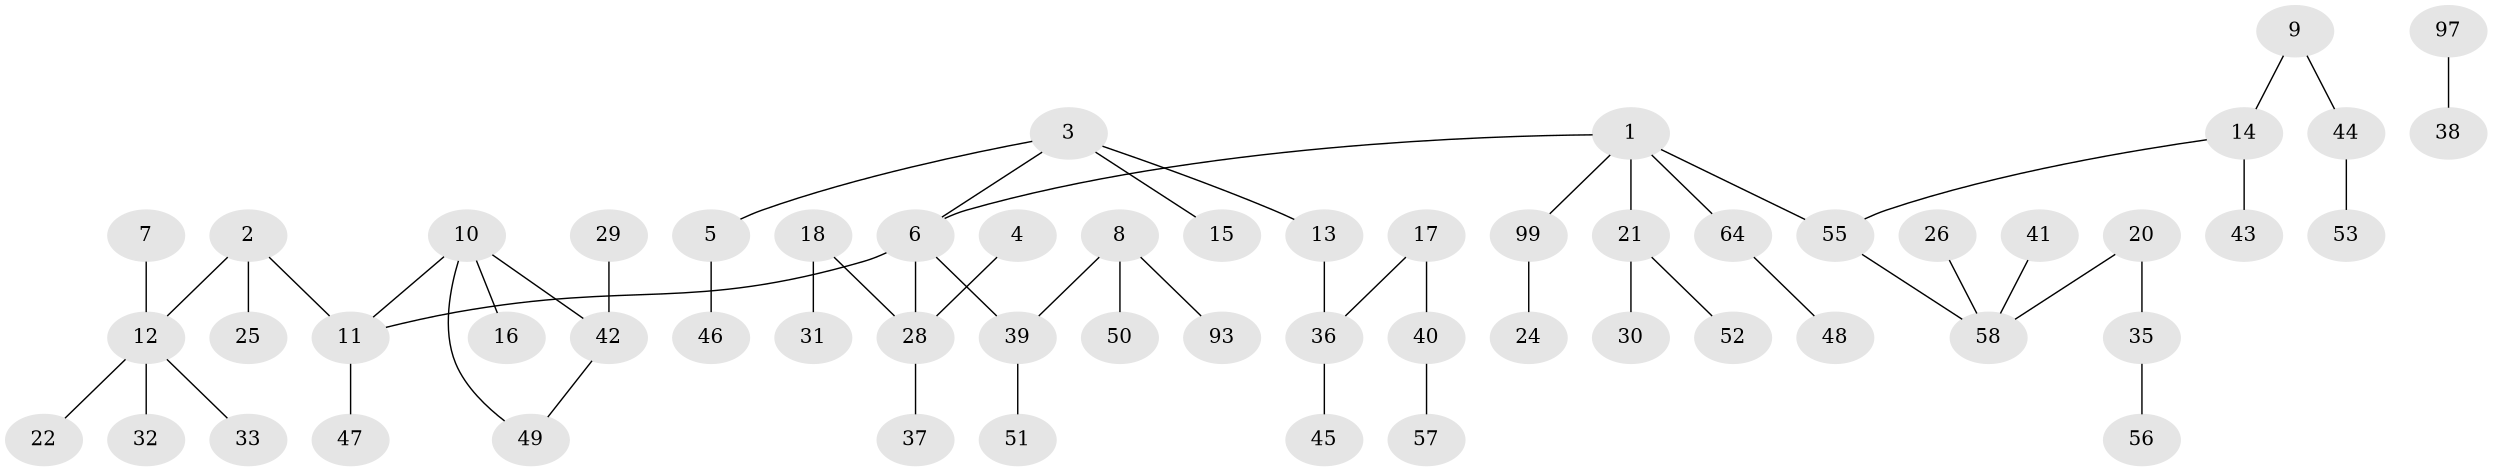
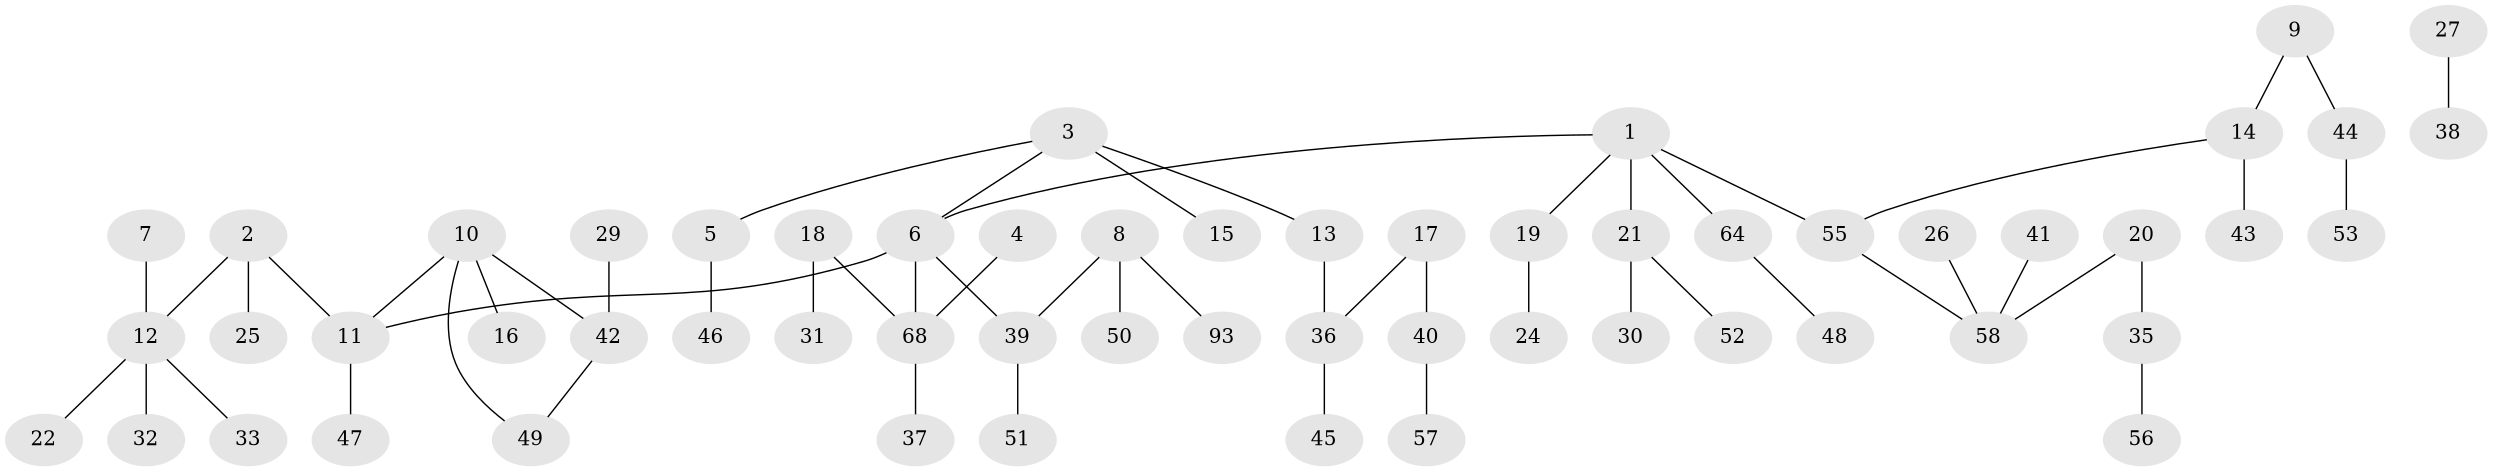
(2449, 31) -> (2449, 31)
(1529, 236) -> (1529, 236)
(916, 338) -> (916, 338)
